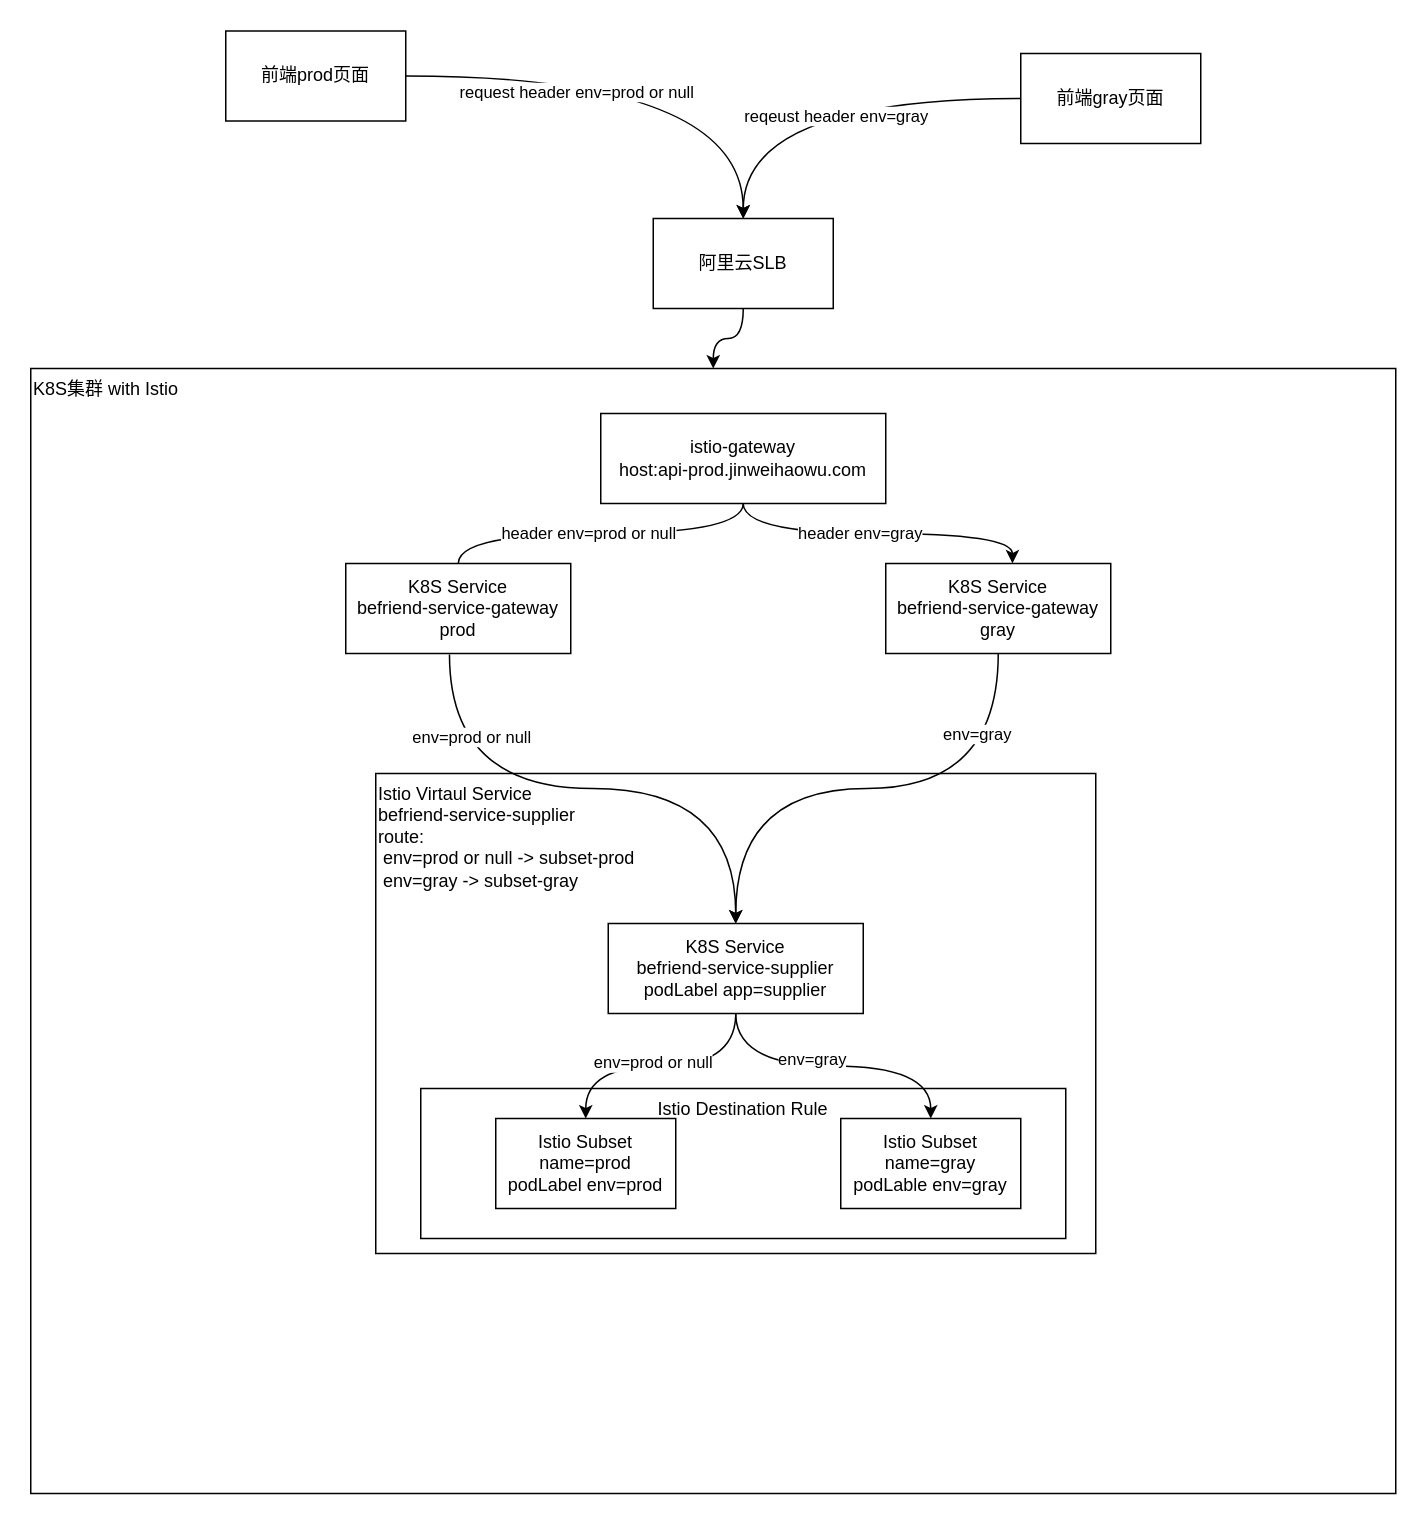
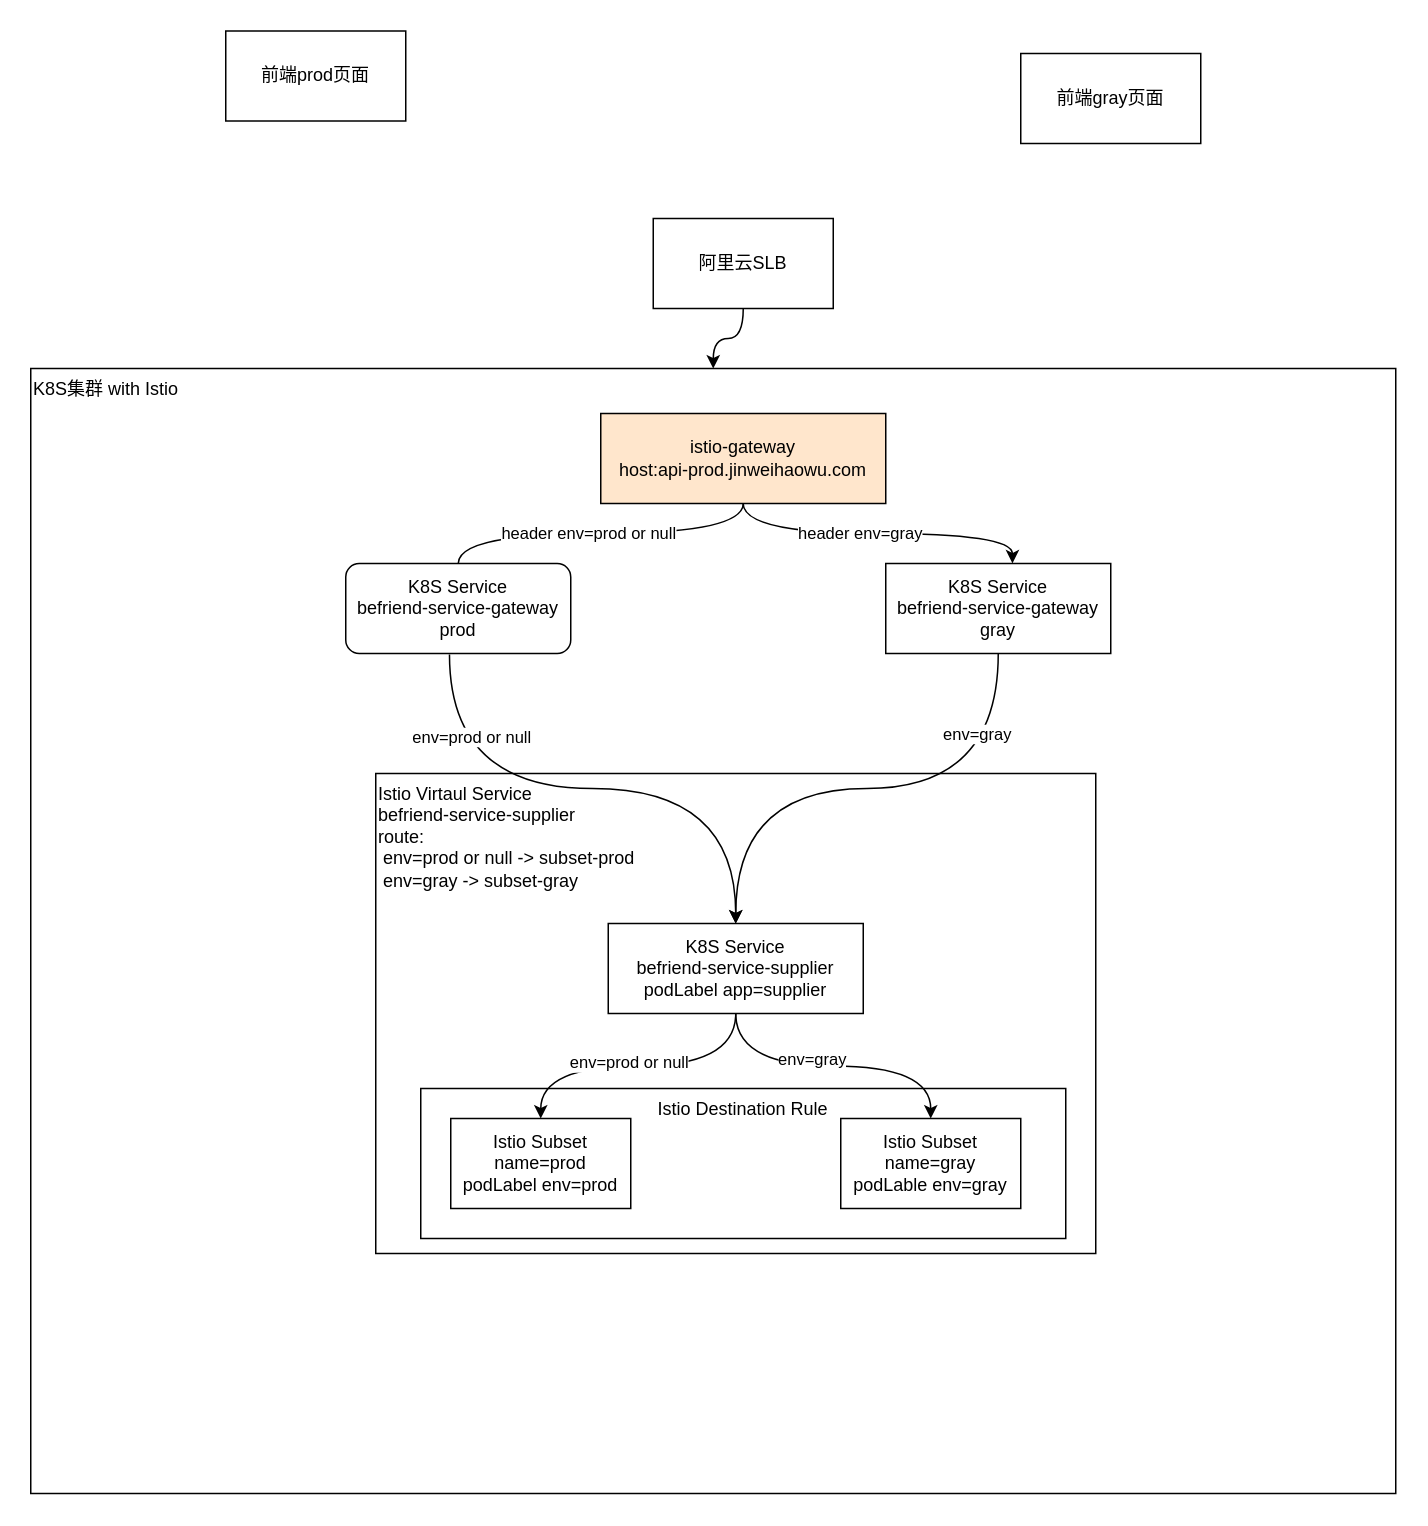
(679, 119) -> none
(791, 136) -> none
(743, 458) -> (743, 458)
(458, 608) -> (458, 608)
(586, 1163) -> (541, 1163)
